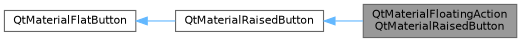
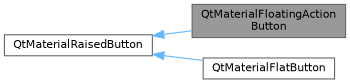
(161, 21) -> (184, 58)
(440, 21) -> (269, 21)
